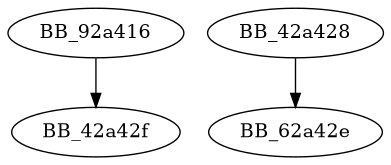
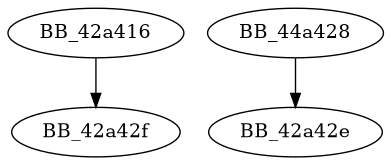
(96, 33) -> (96, 33)
(295, 33) -> (295, 33)
(295, 132) -> (295, 132)
